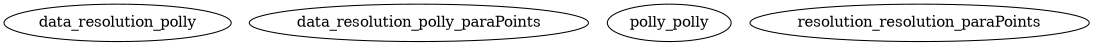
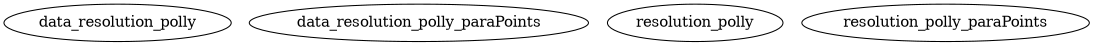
(669, 23) -> (695, 23)
(920, 23) -> (946, 23)
